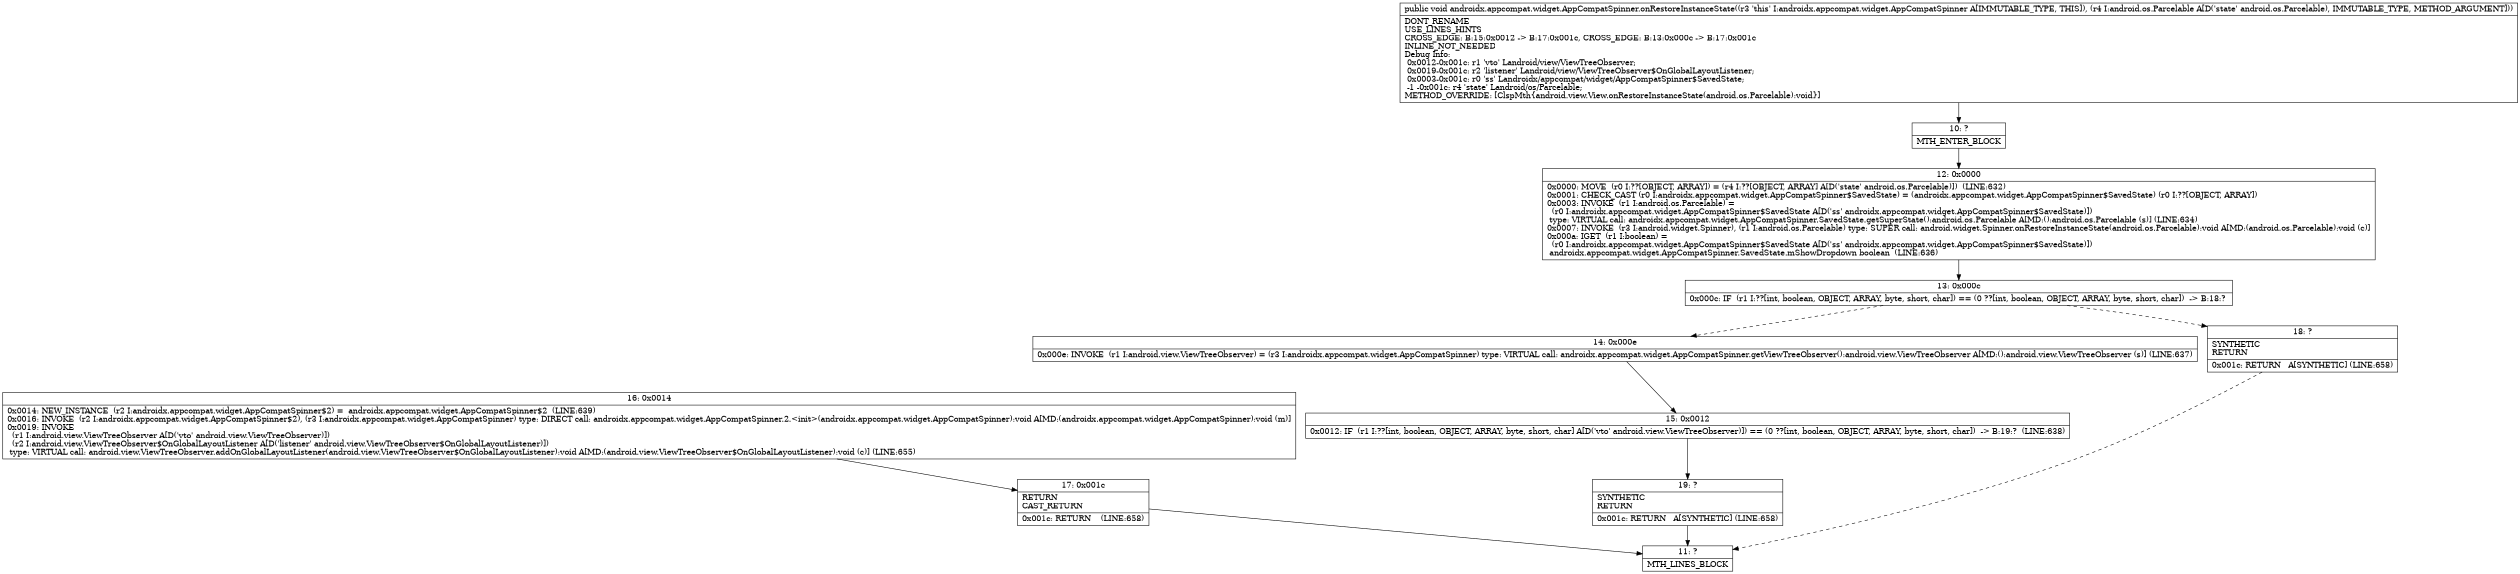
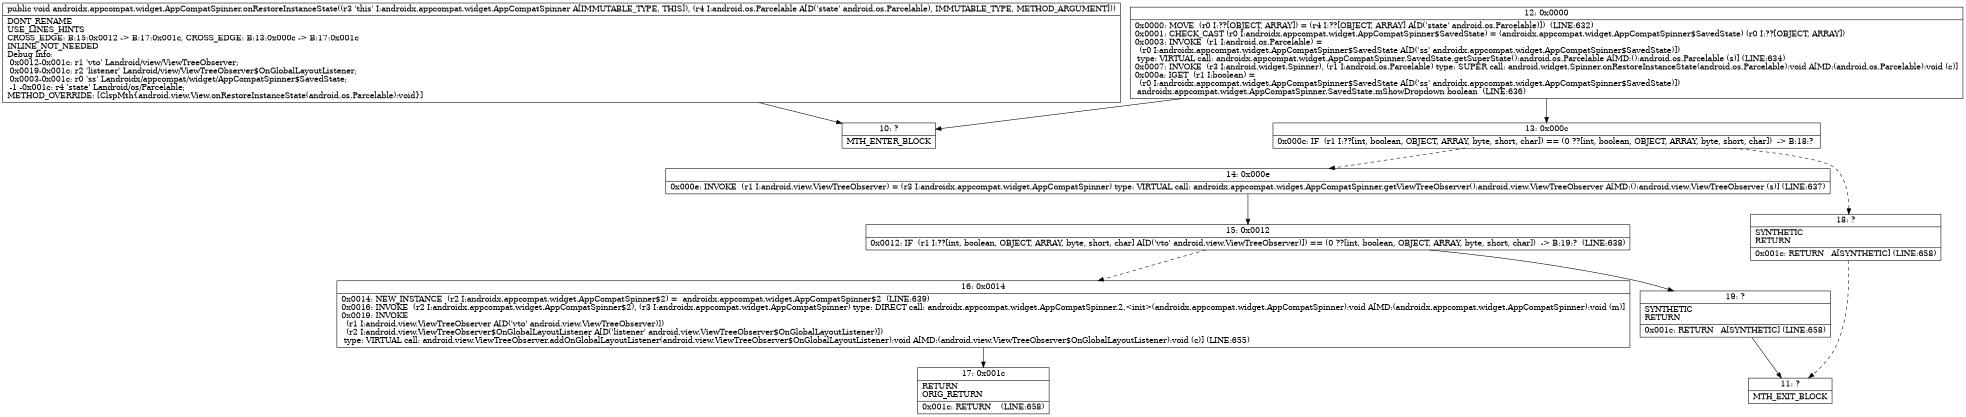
(1959, 156) -> (1062, 113)
none -> (1154, 265)
(1052, 506) -> (952, 395)
(1393, 531) -> none
(1688, 565) -> (1790, 397)
